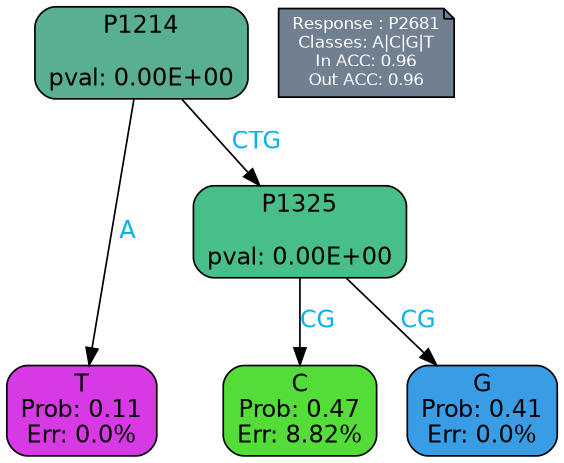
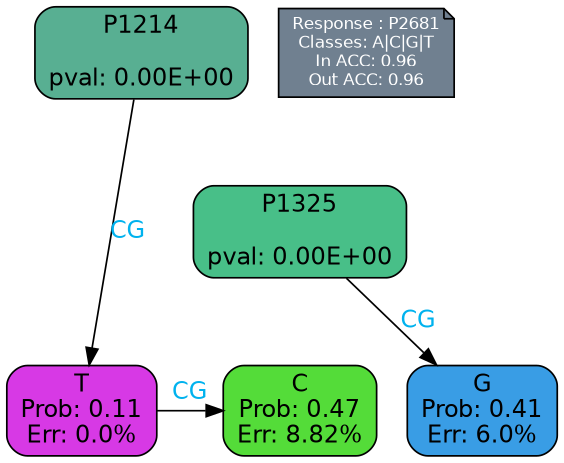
(215, 136) -> none
(128, 232) -> (128, 232)
(300, 313) -> (181, 411)
(482, 411) -> (482, 411)
